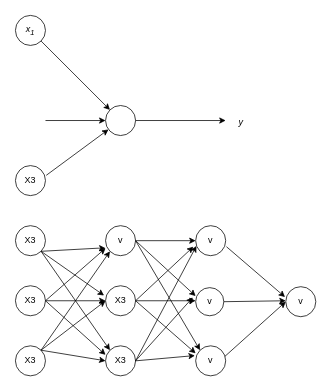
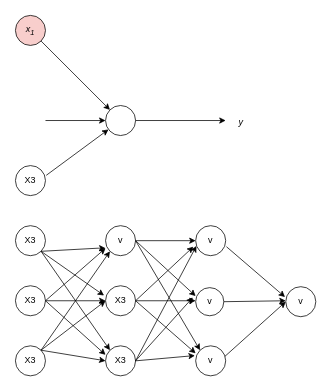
(30, 30) -> (30, 30)
